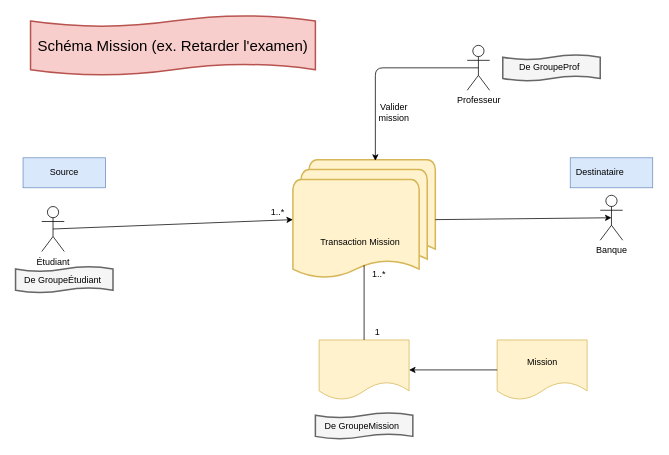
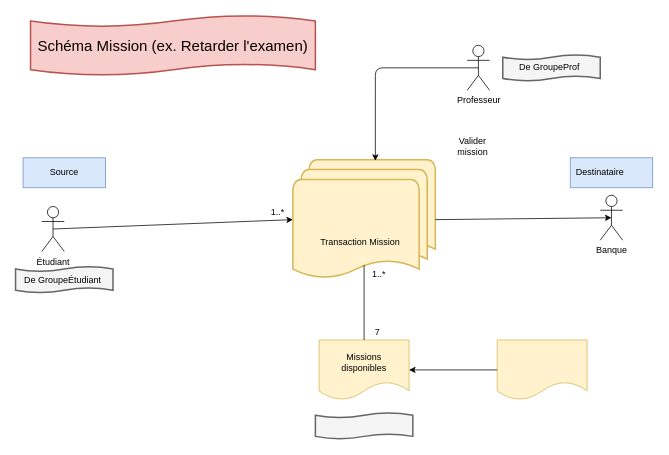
(394, 113) -> (473, 147)
(378, 333) -> (378, 333)
none -> (364, 363)
(542, 363) -> none
(362, 426) -> none
